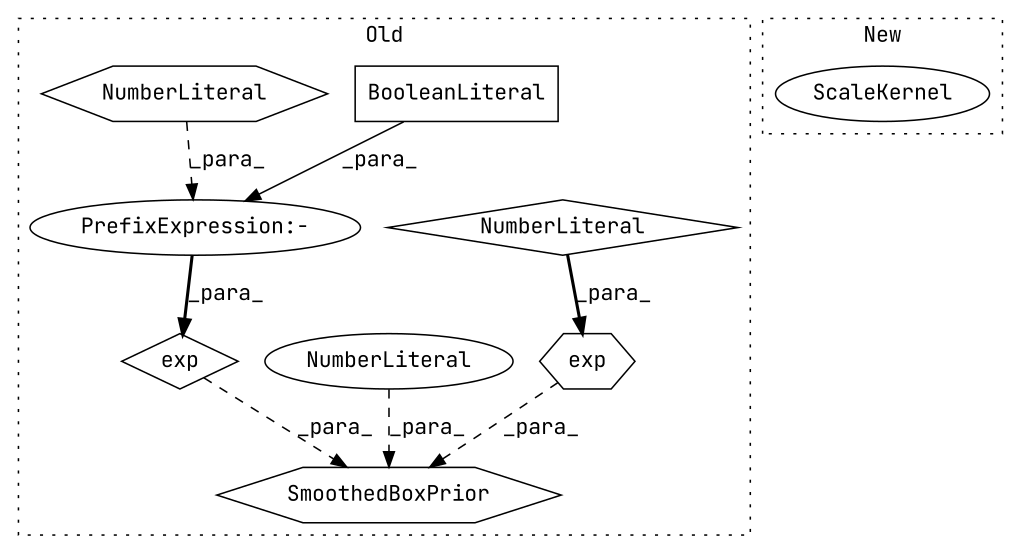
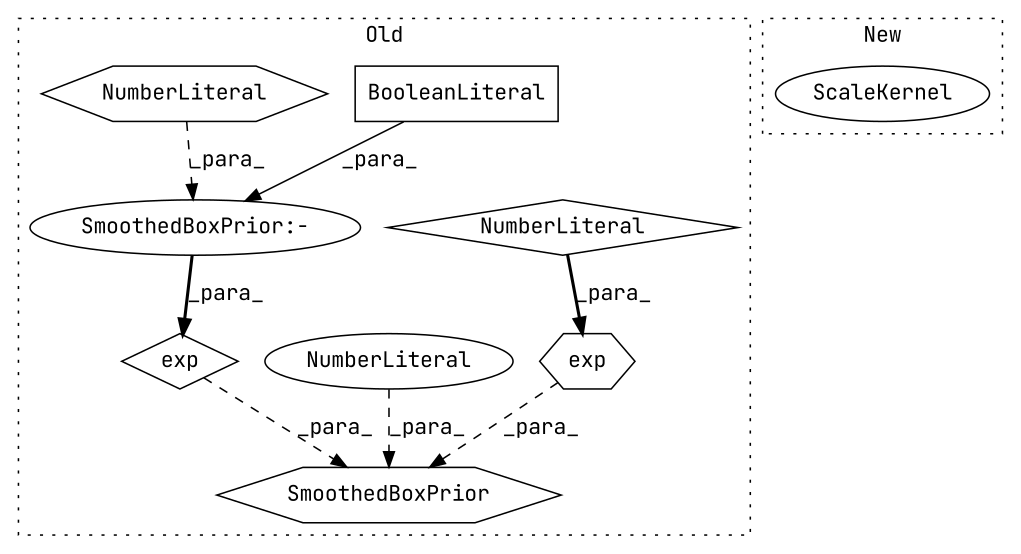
(195, 228) -> (195, 228)
